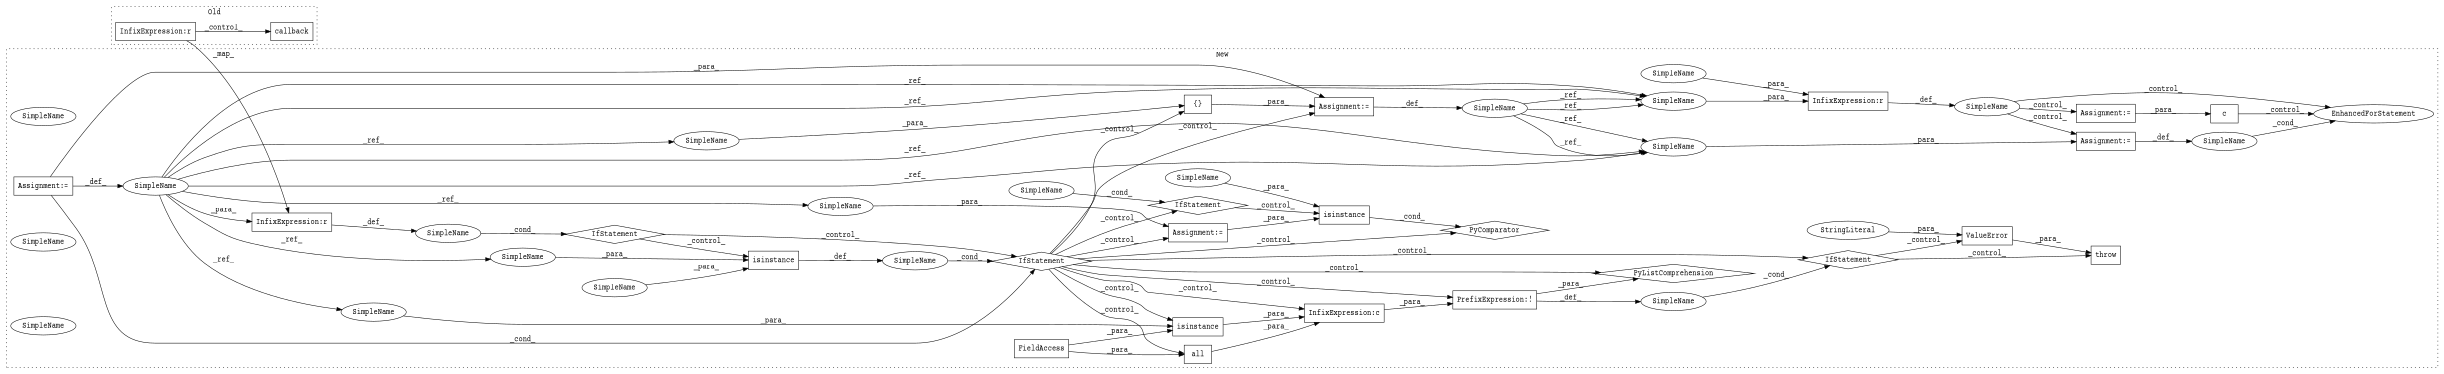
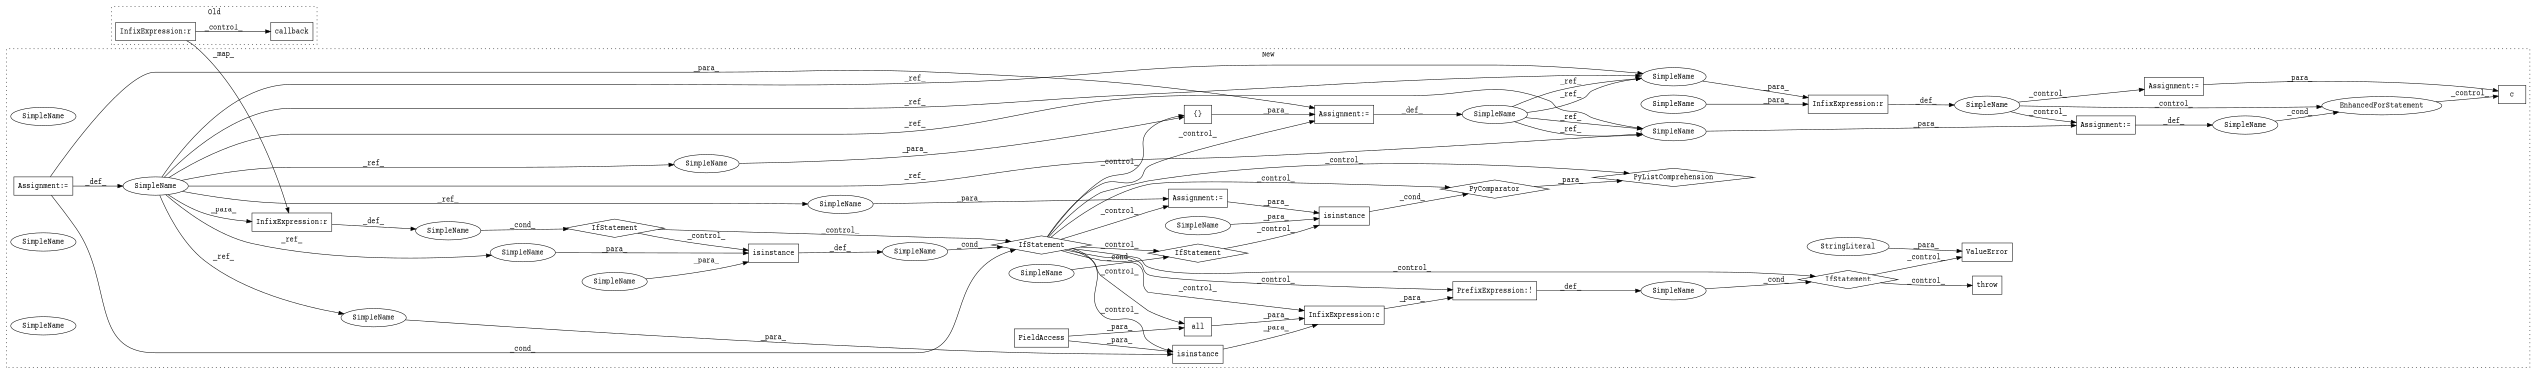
(2273, 114) -> (2465, 99)
(2049, 246) -> none
(1585, 287) -> (1576, 184)
